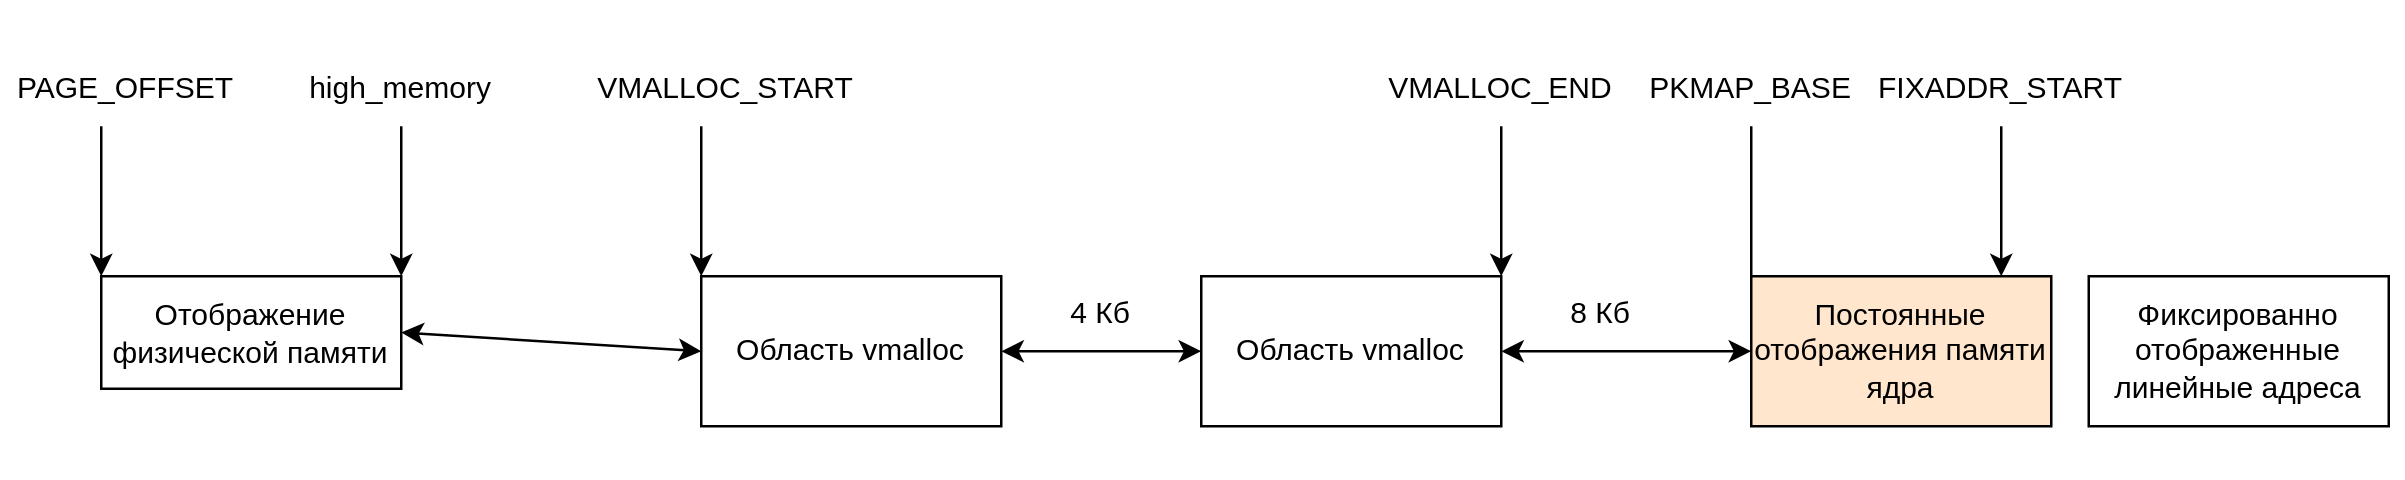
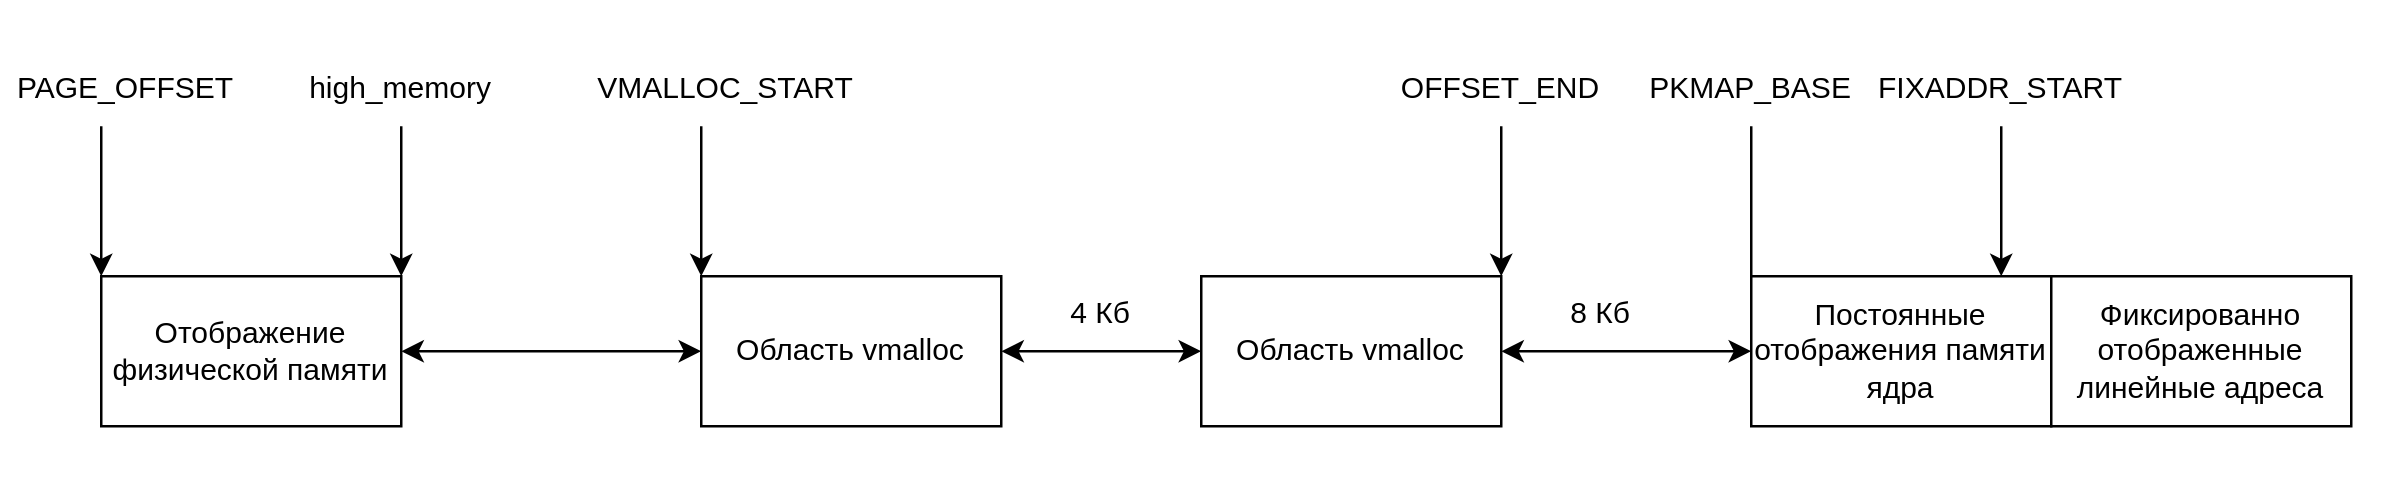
(1501, 89) -> (1501, 89)
(251, 333) -> (251, 351)
(1901, 351) -> (1901, 351)
(2239, 351) -> (2201, 351)
